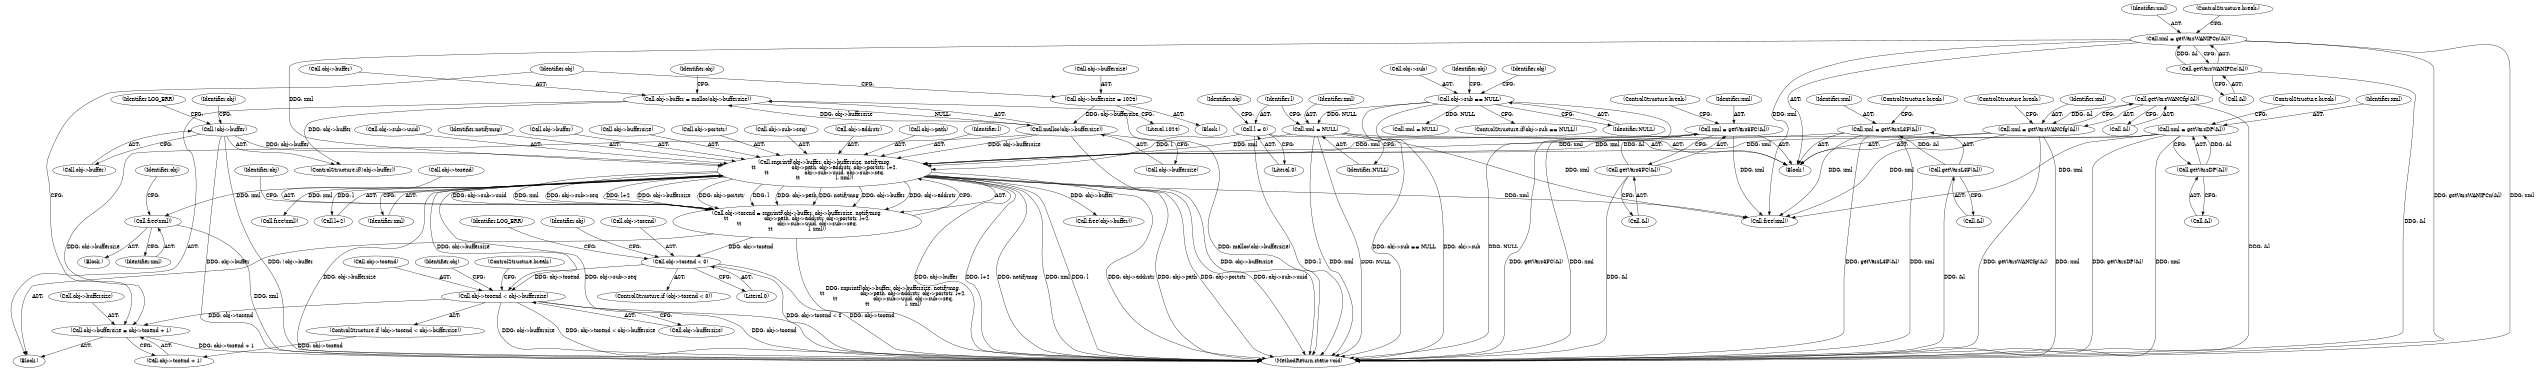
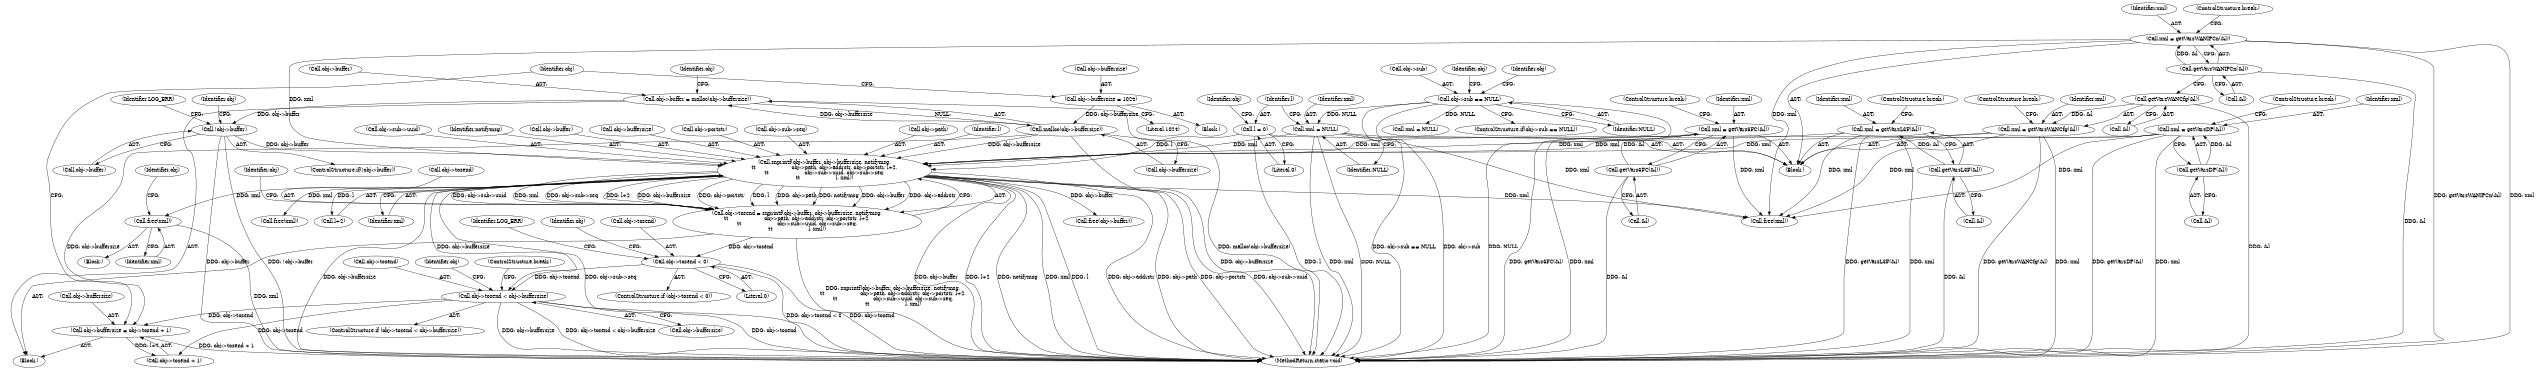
(440, 109) -> (428, 103)
(2099, 114) -> (2192, 84)
(859, 130) -> none
none -> (1942, 143)
(147, 346) -> (147, 346)
(281, 347) -> (314, 315)
